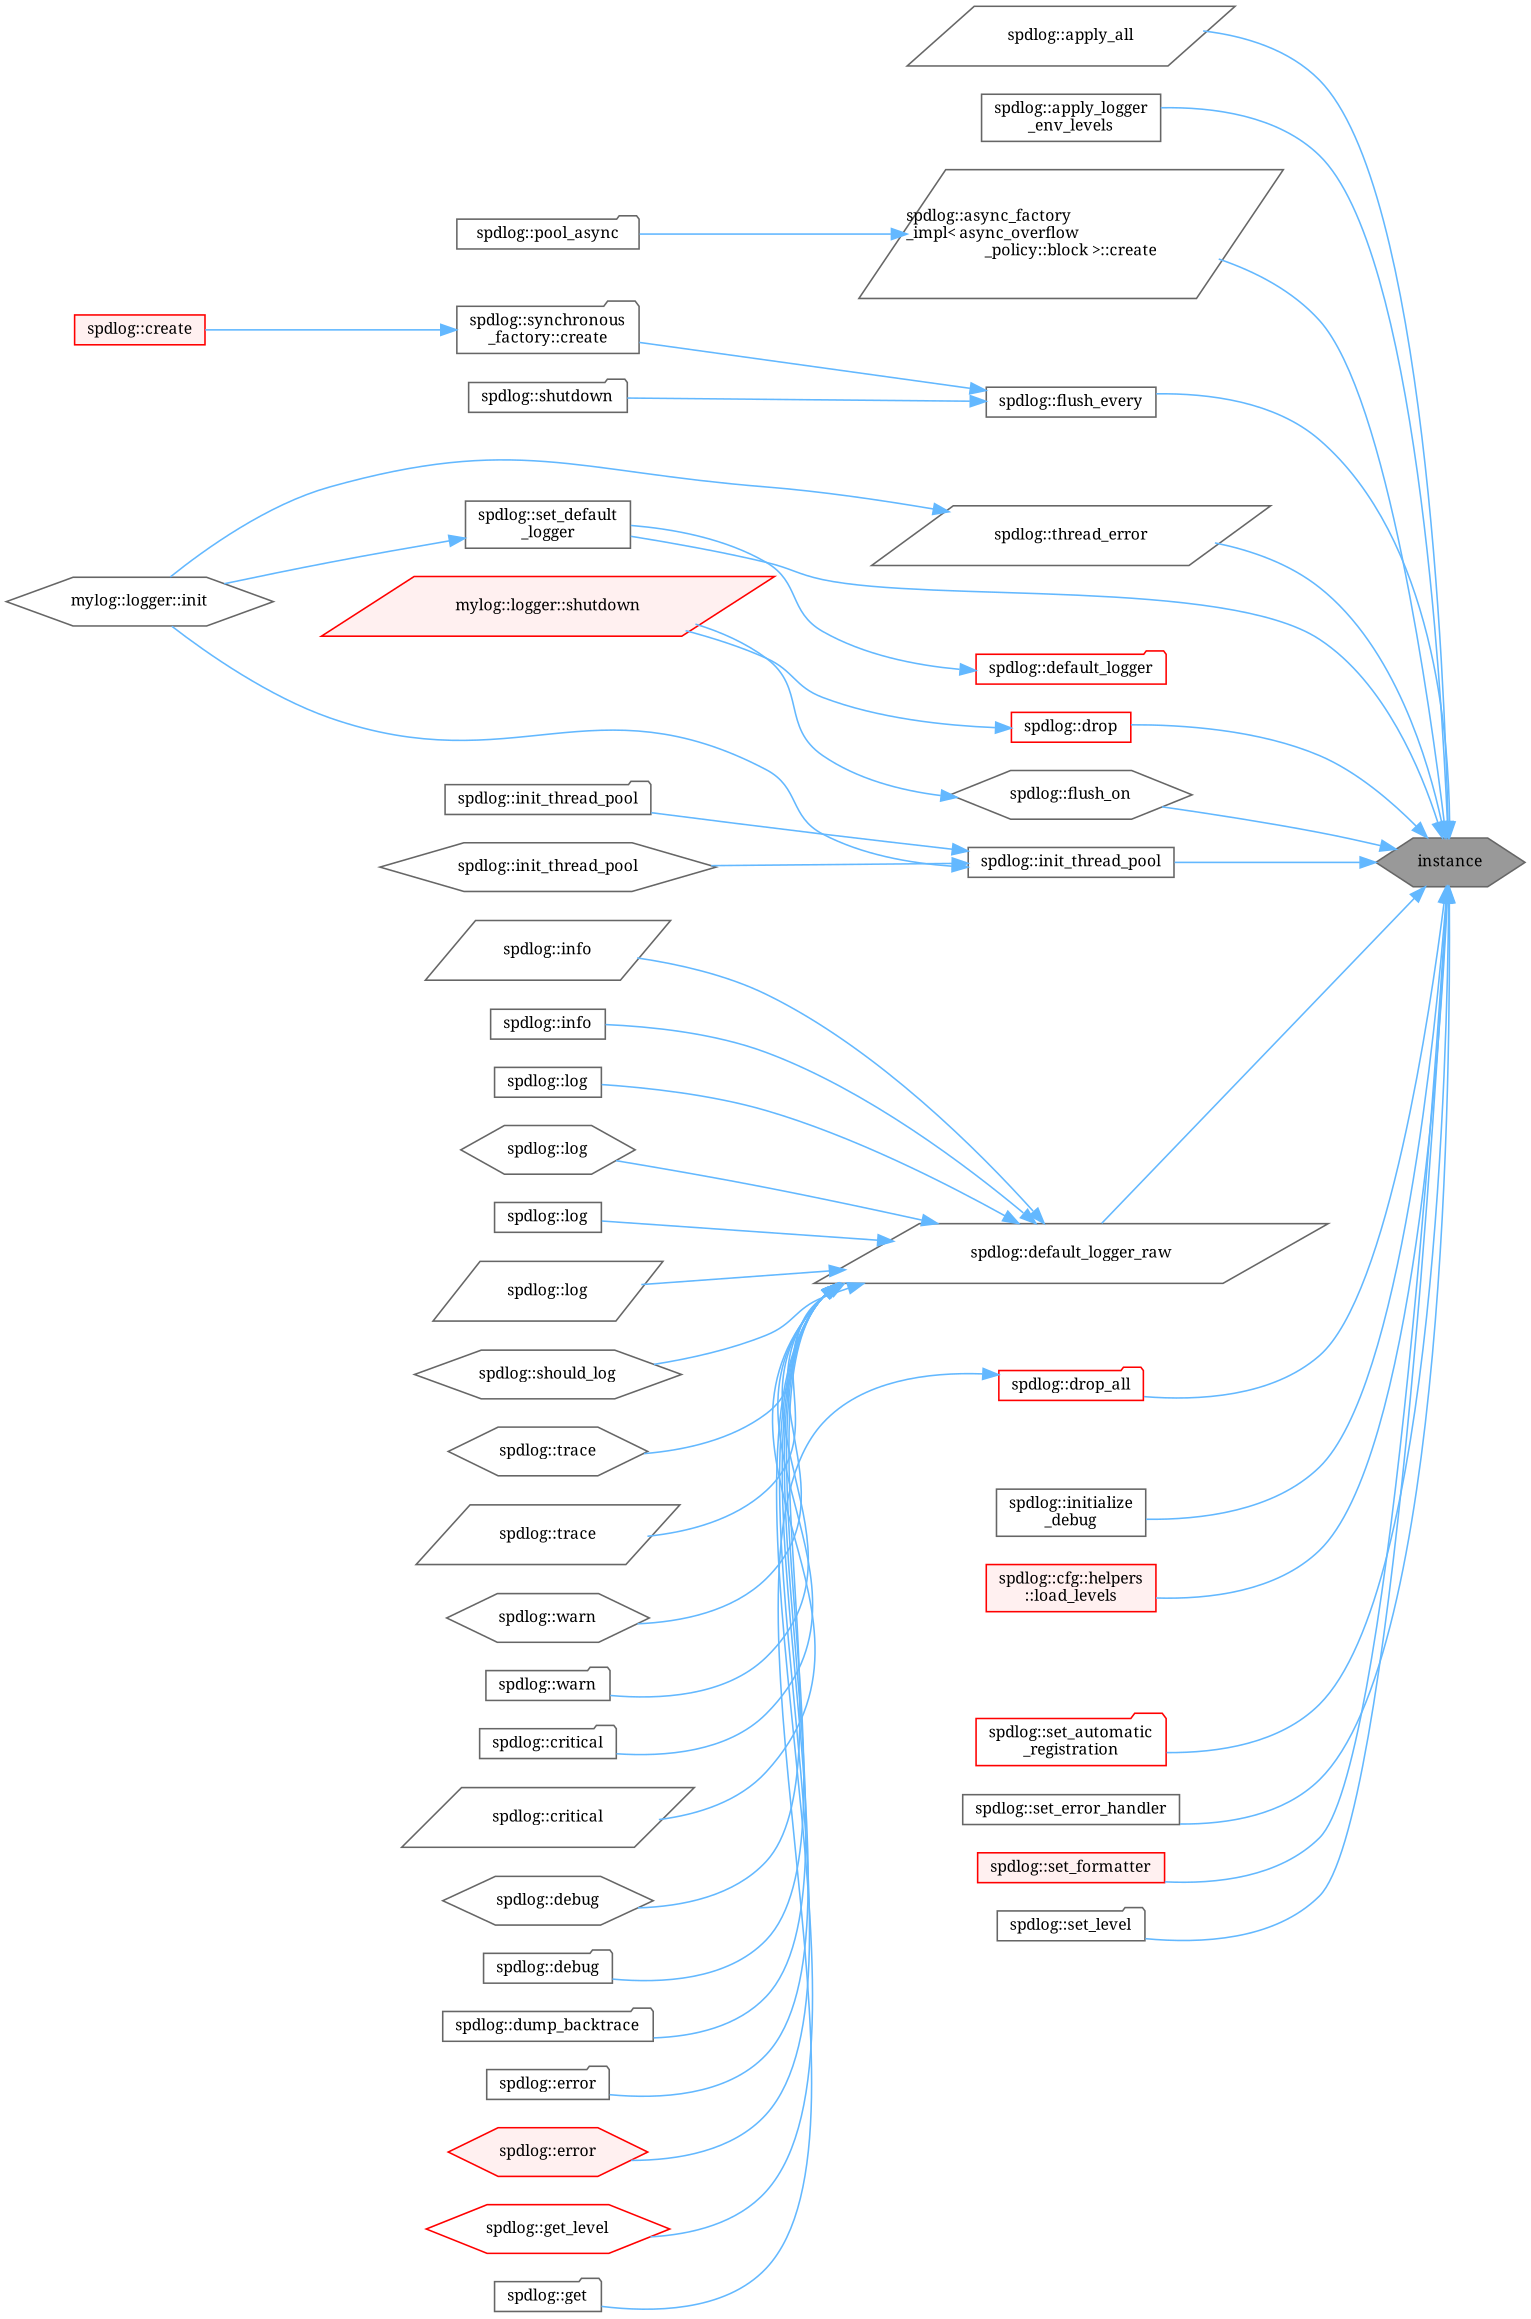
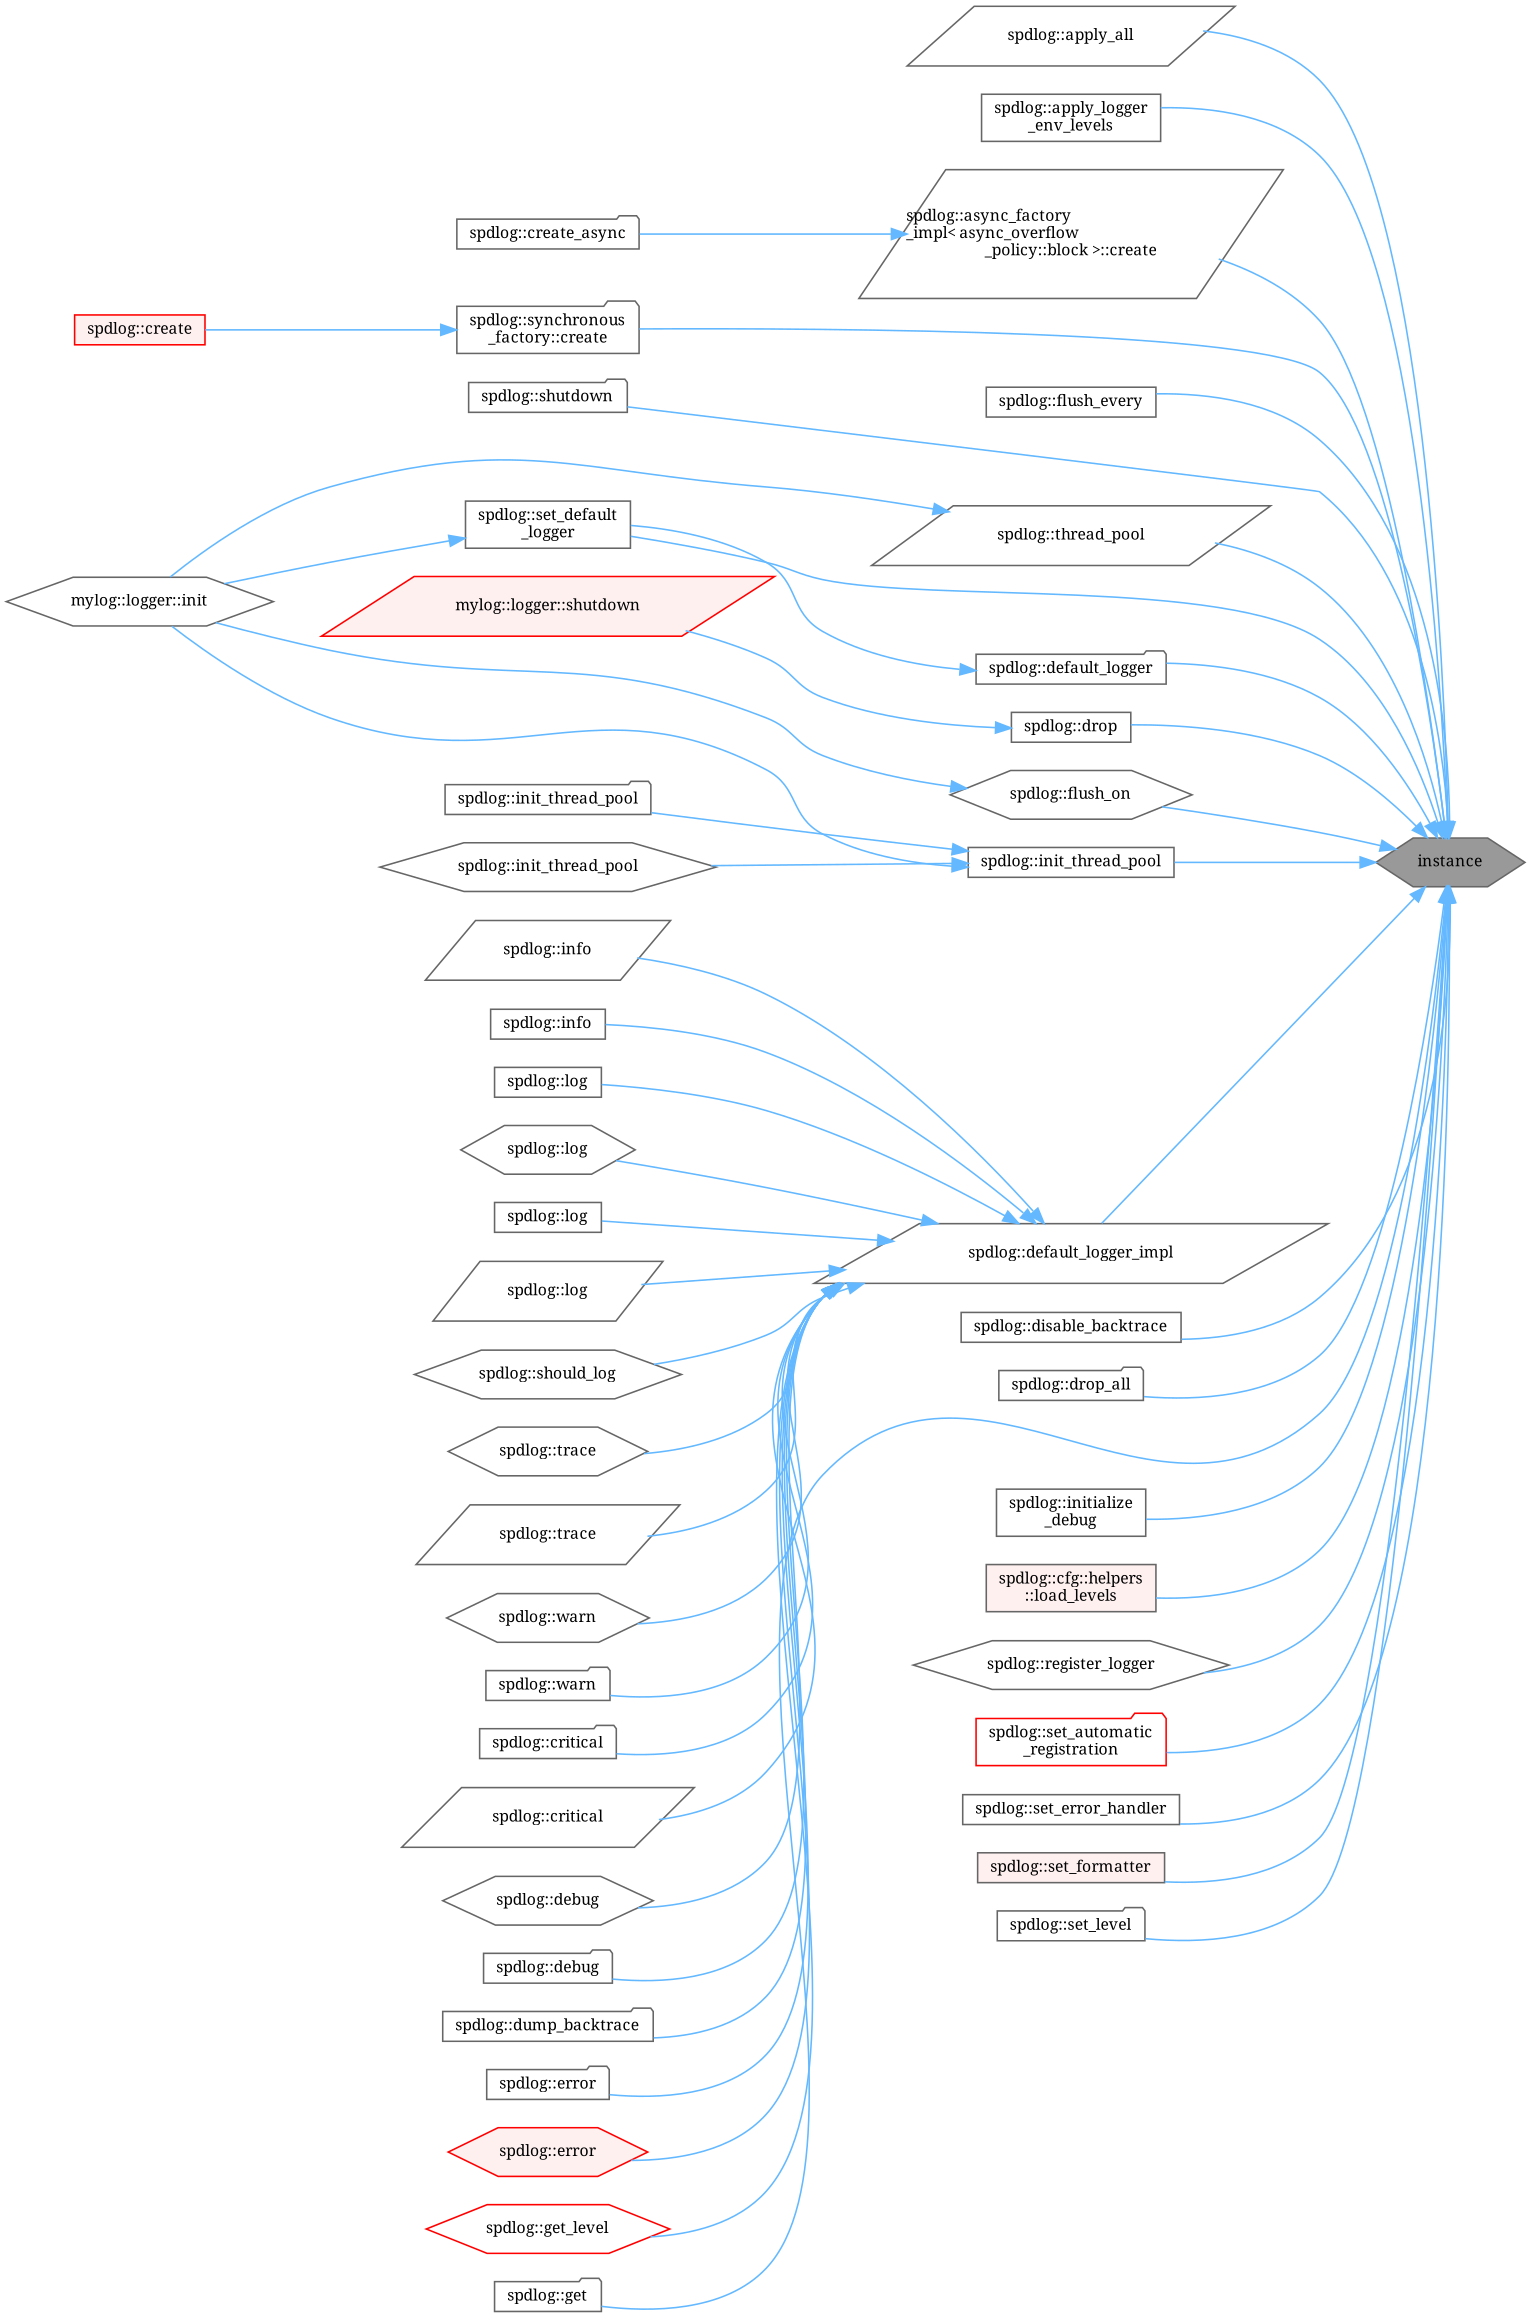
(548, 234) -> (548, 234)
(805, 365) -> (1217, 347)
(799, 400) -> (1154, 471)
(1071, 536) -> (1071, 536)
(1071, 669) -> (1071, 669)
none -> (1324, 700)
(1071, 727) -> (1071, 727)
(801, 730) -> (592, 675)
(1071, 1254) -> (1071, 1254)
none -> (1071, 1327)
(1071, 1386) -> (1071, 1385)
(1071, 1588) -> (1071, 1588)
none -> (1071, 1665)
(1071, 1868) -> (1071, 1868)
(806, 2149) -> (853, 1453)
